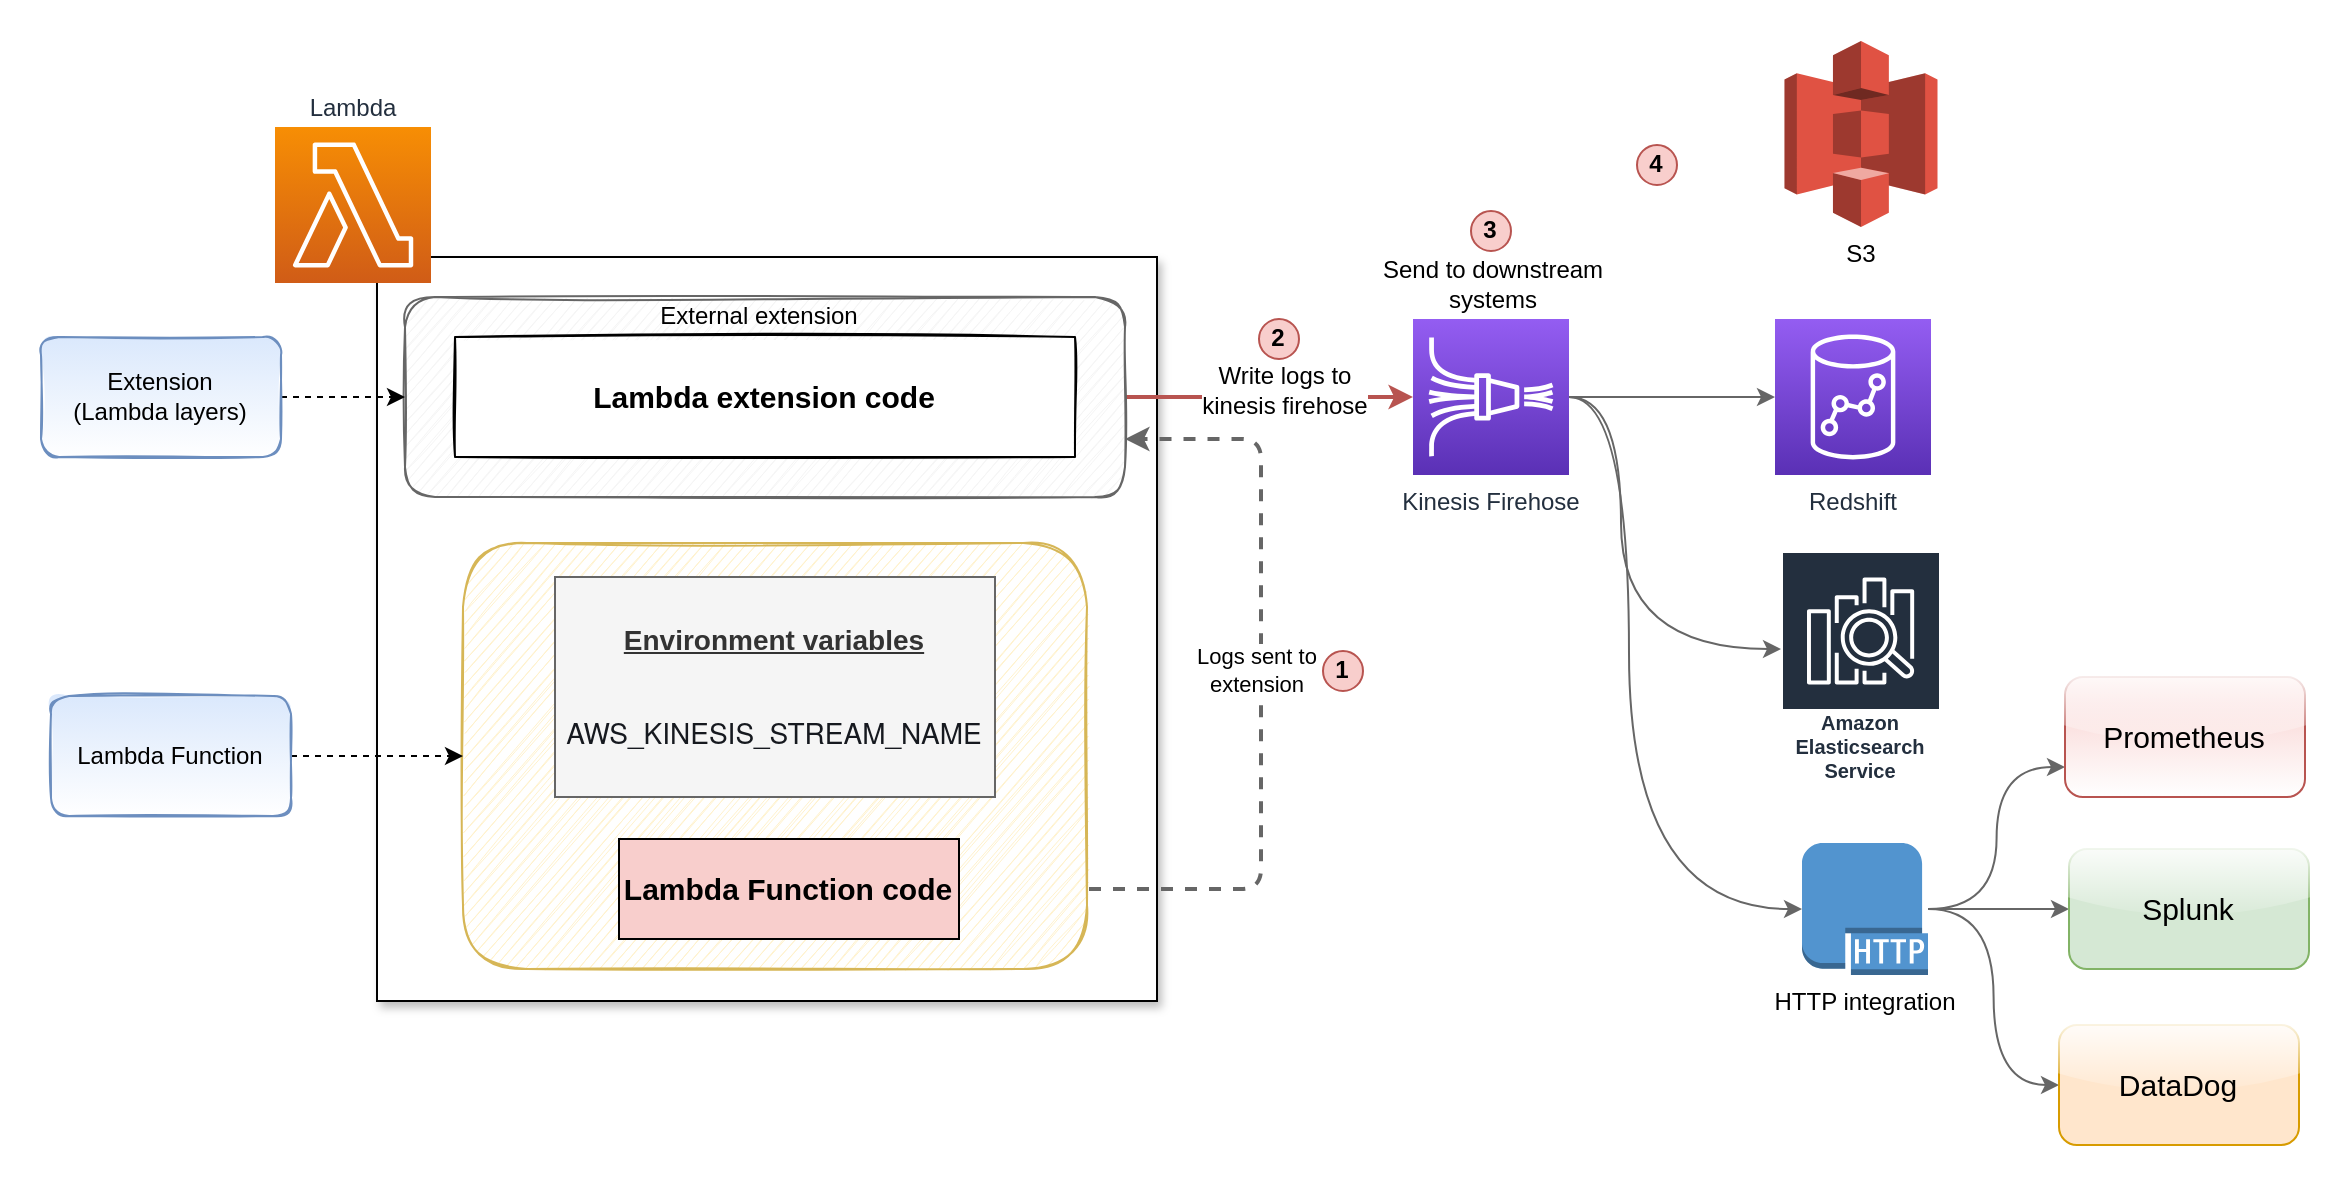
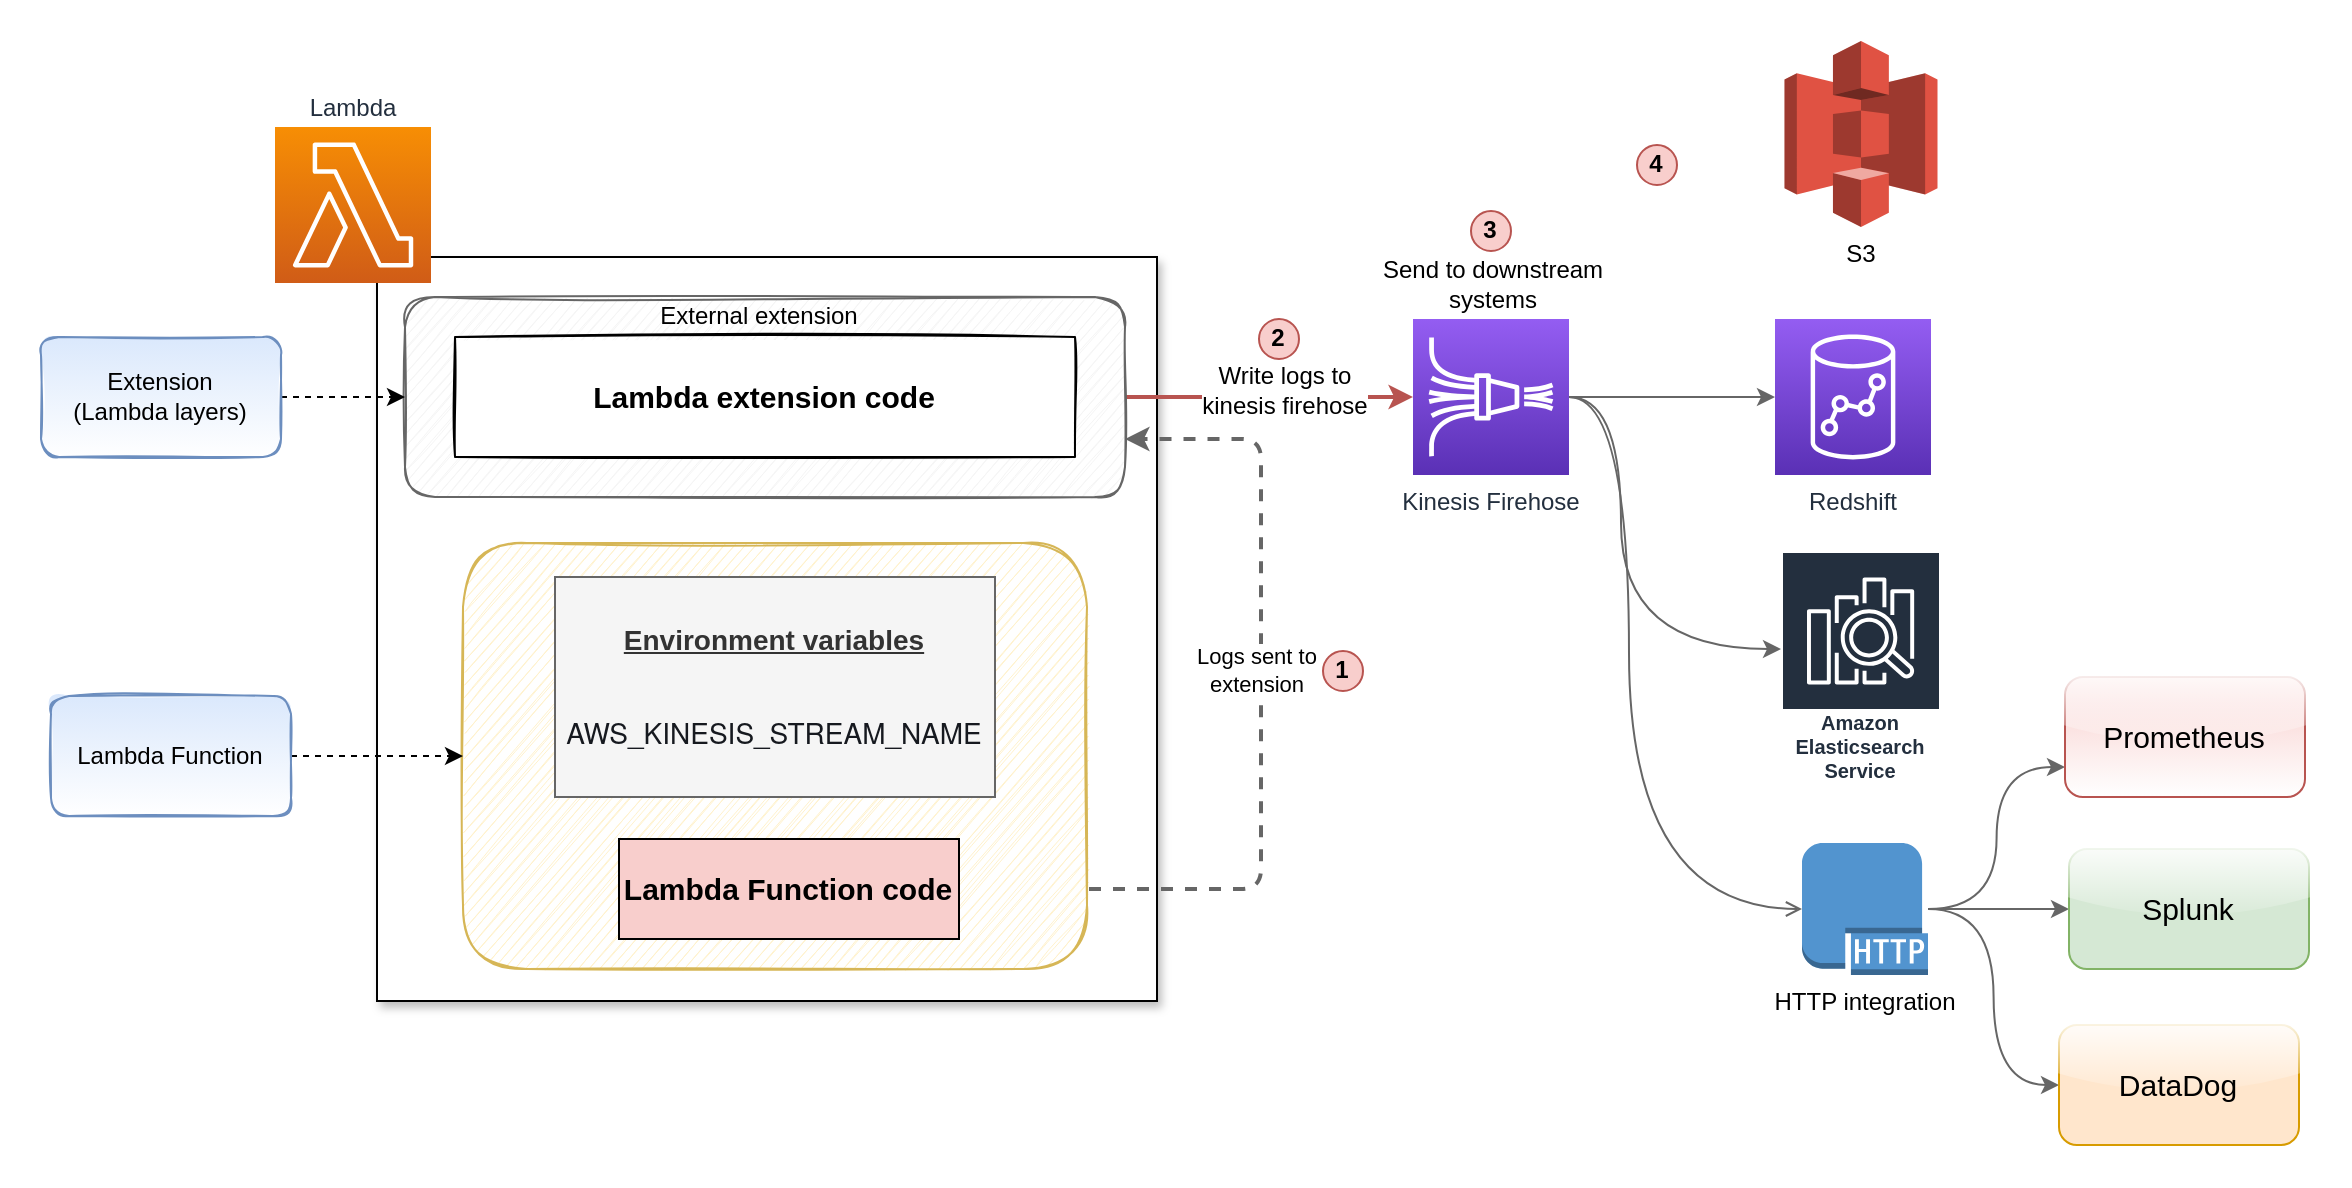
(1685, 866) -> (1689, 867)
